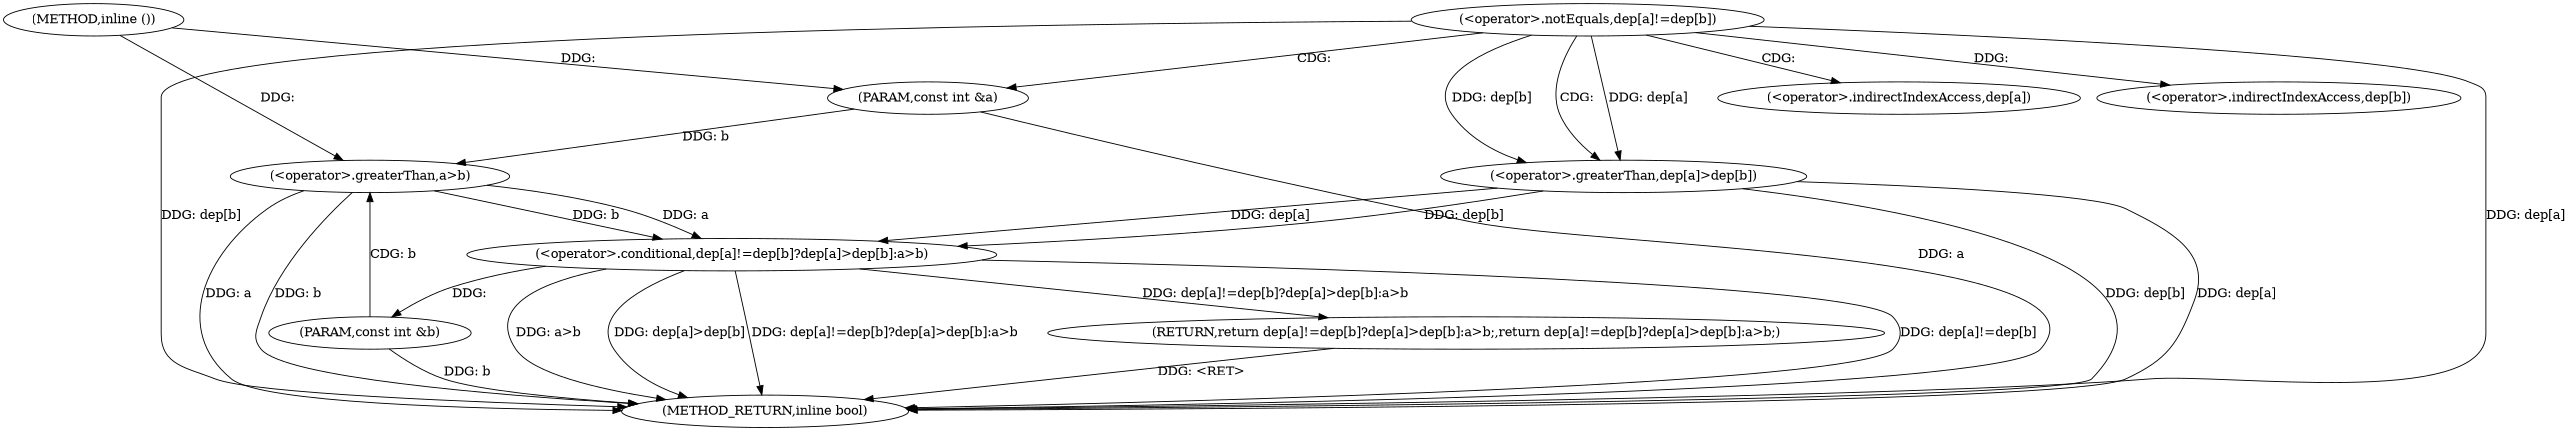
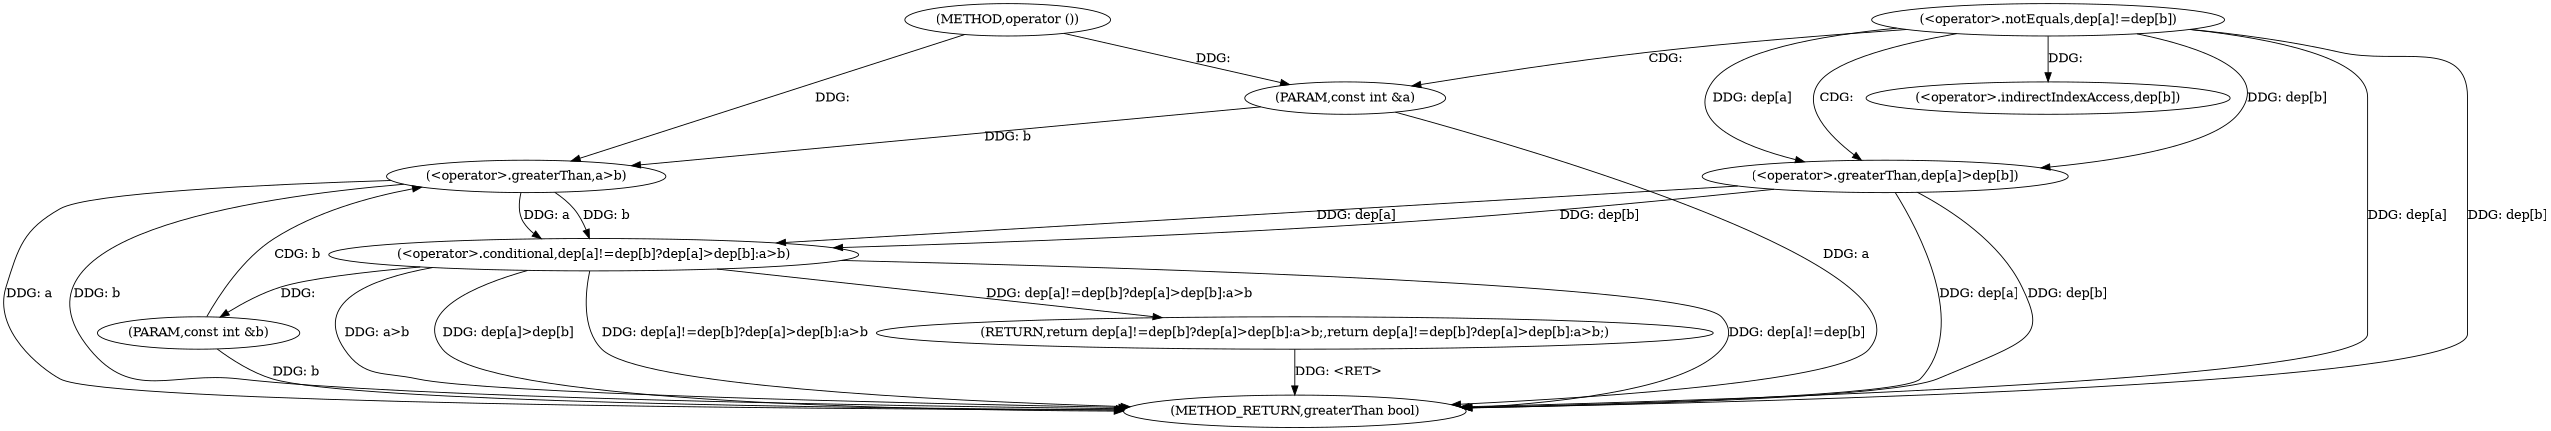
(94, 20) -> (1008, 20)
(1899, 98) -> none
(765, 411) -> (1295, 411)
